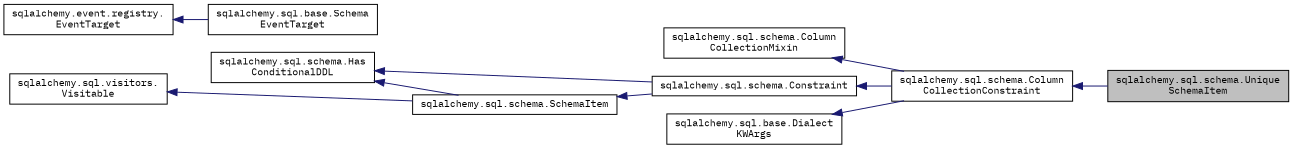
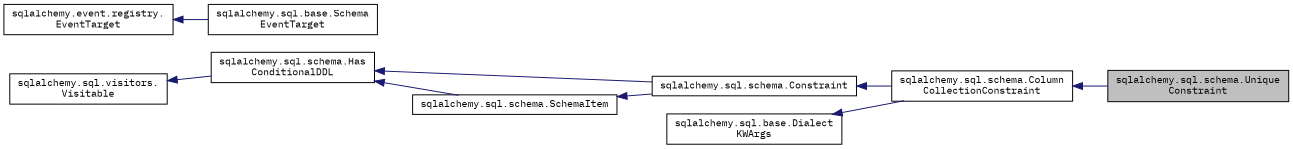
(754, 43) -> none
(1198, 86) -> (1198, 86)
(295, 97) -> (194, 78)
